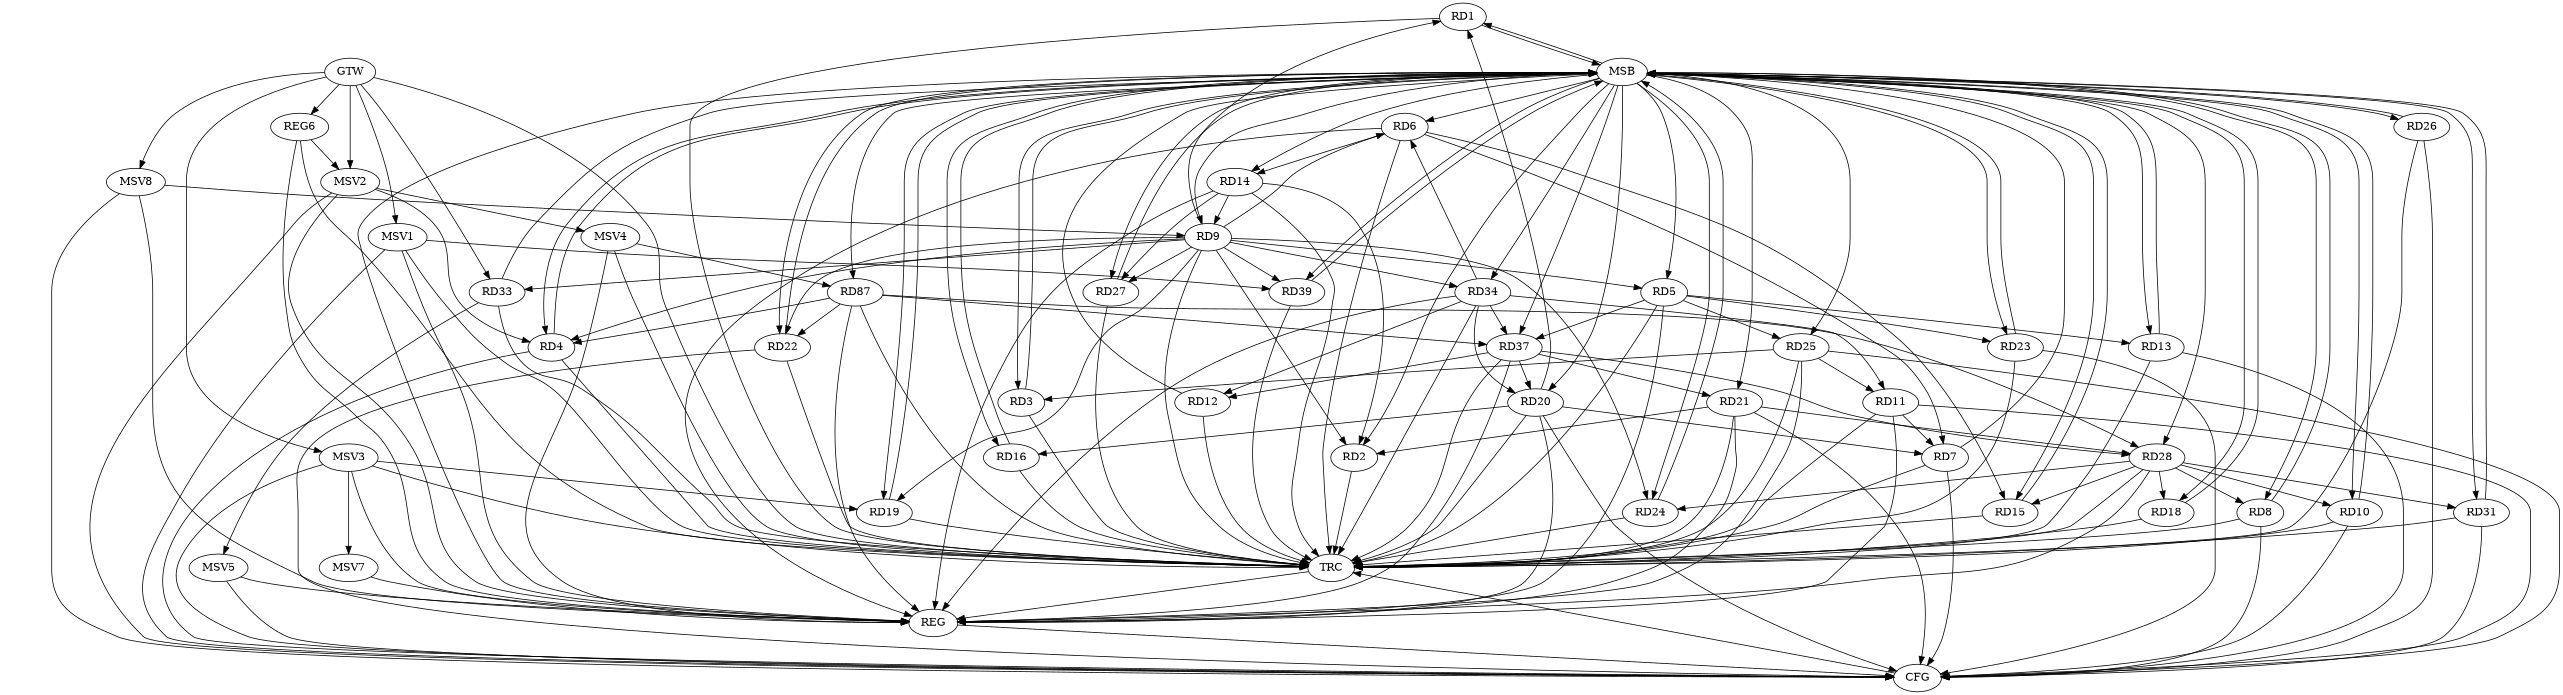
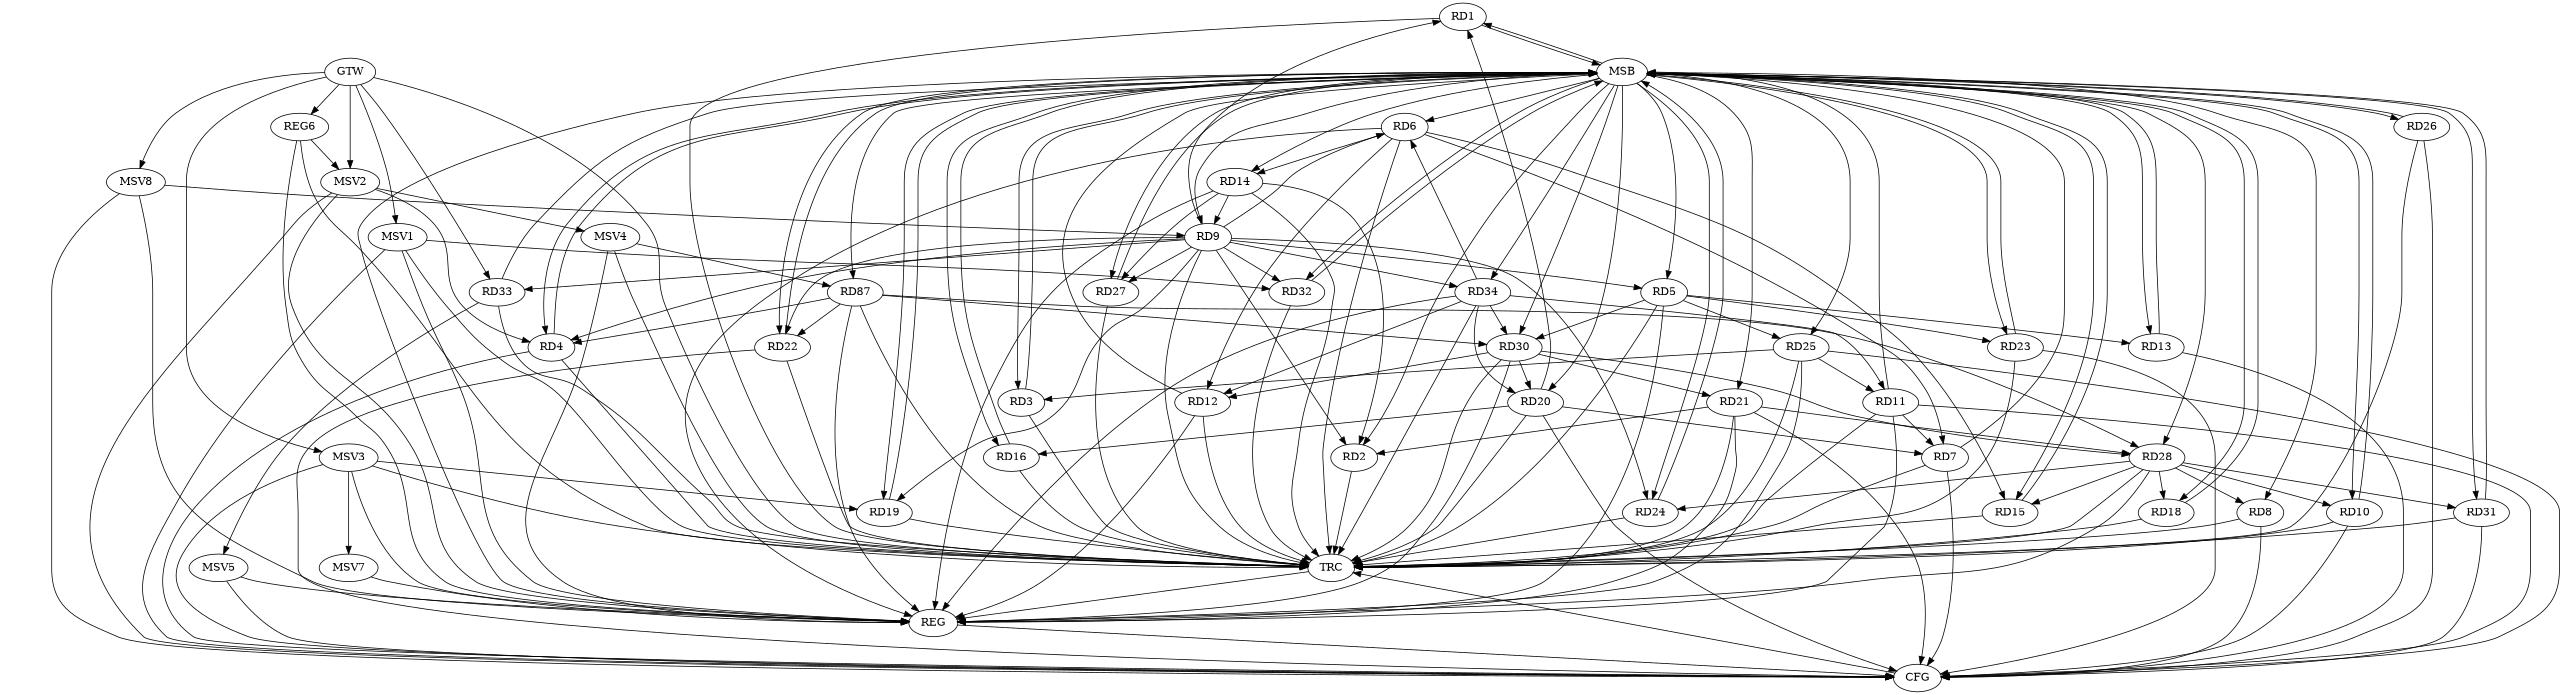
(2301, 135) -> (1873, 149)
none -> (1276, 261)
(1297, 292) -> (1297, 292)
(1514, 347) -> (1514, 347)
(1803, 554) -> none
(1515, 586) -> (1112, 520)
